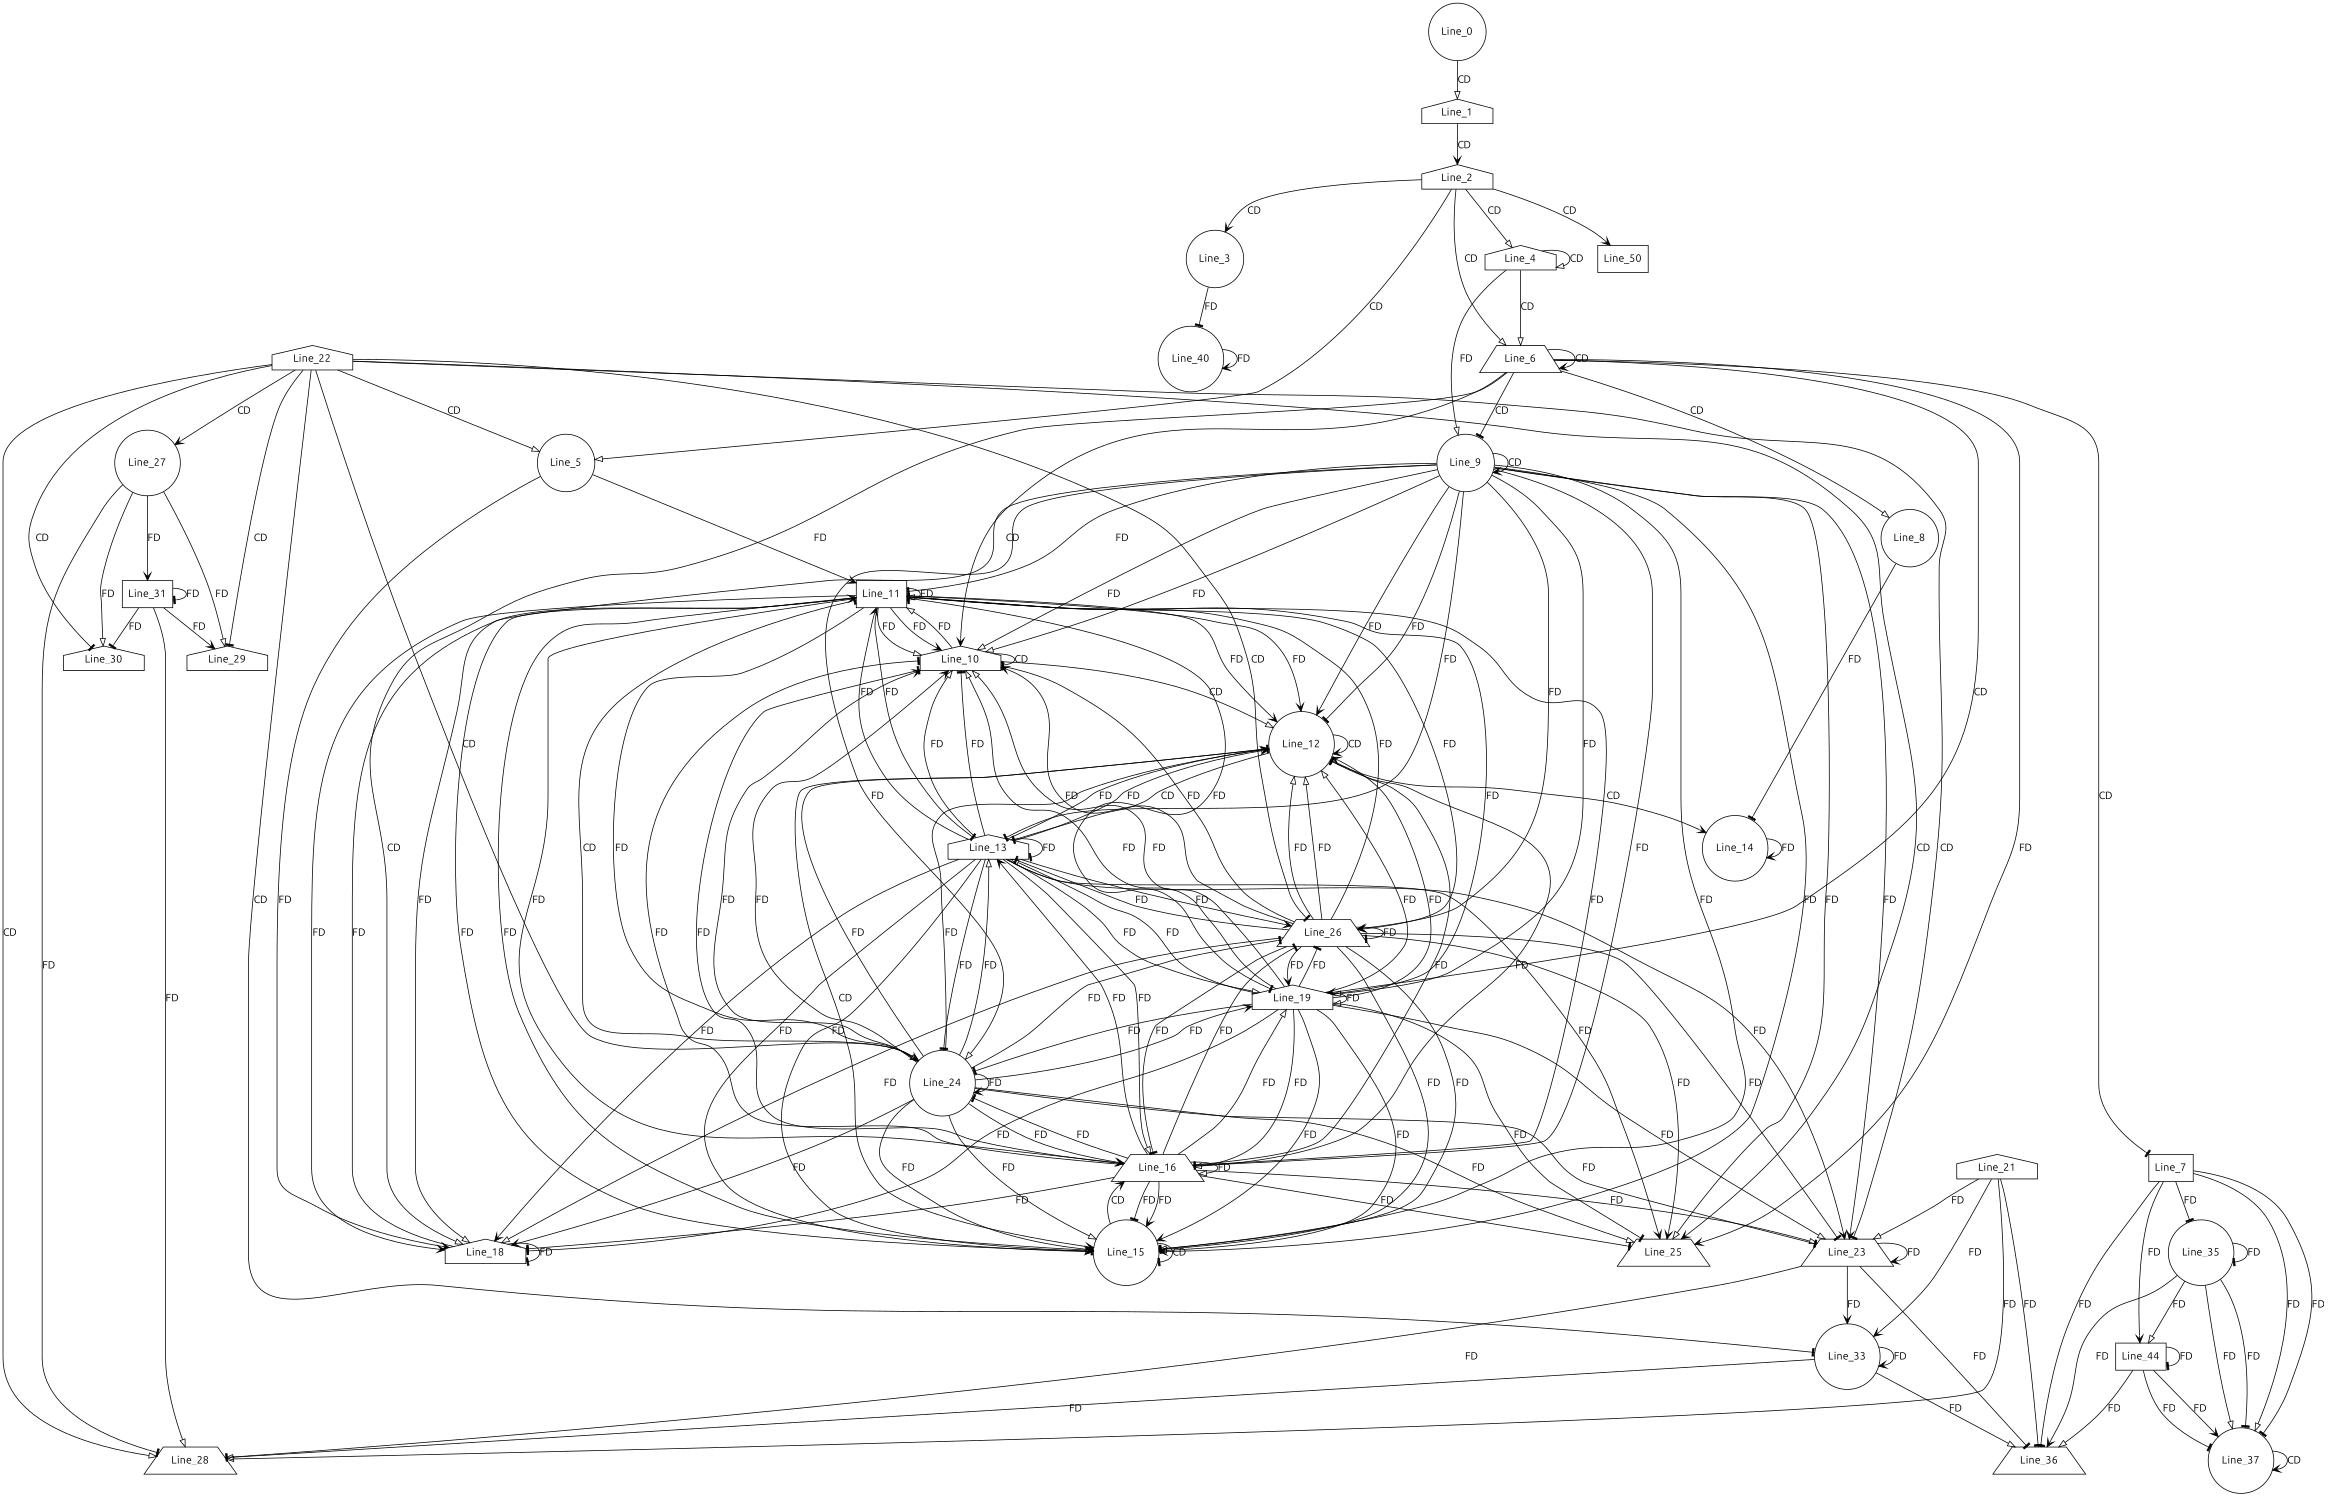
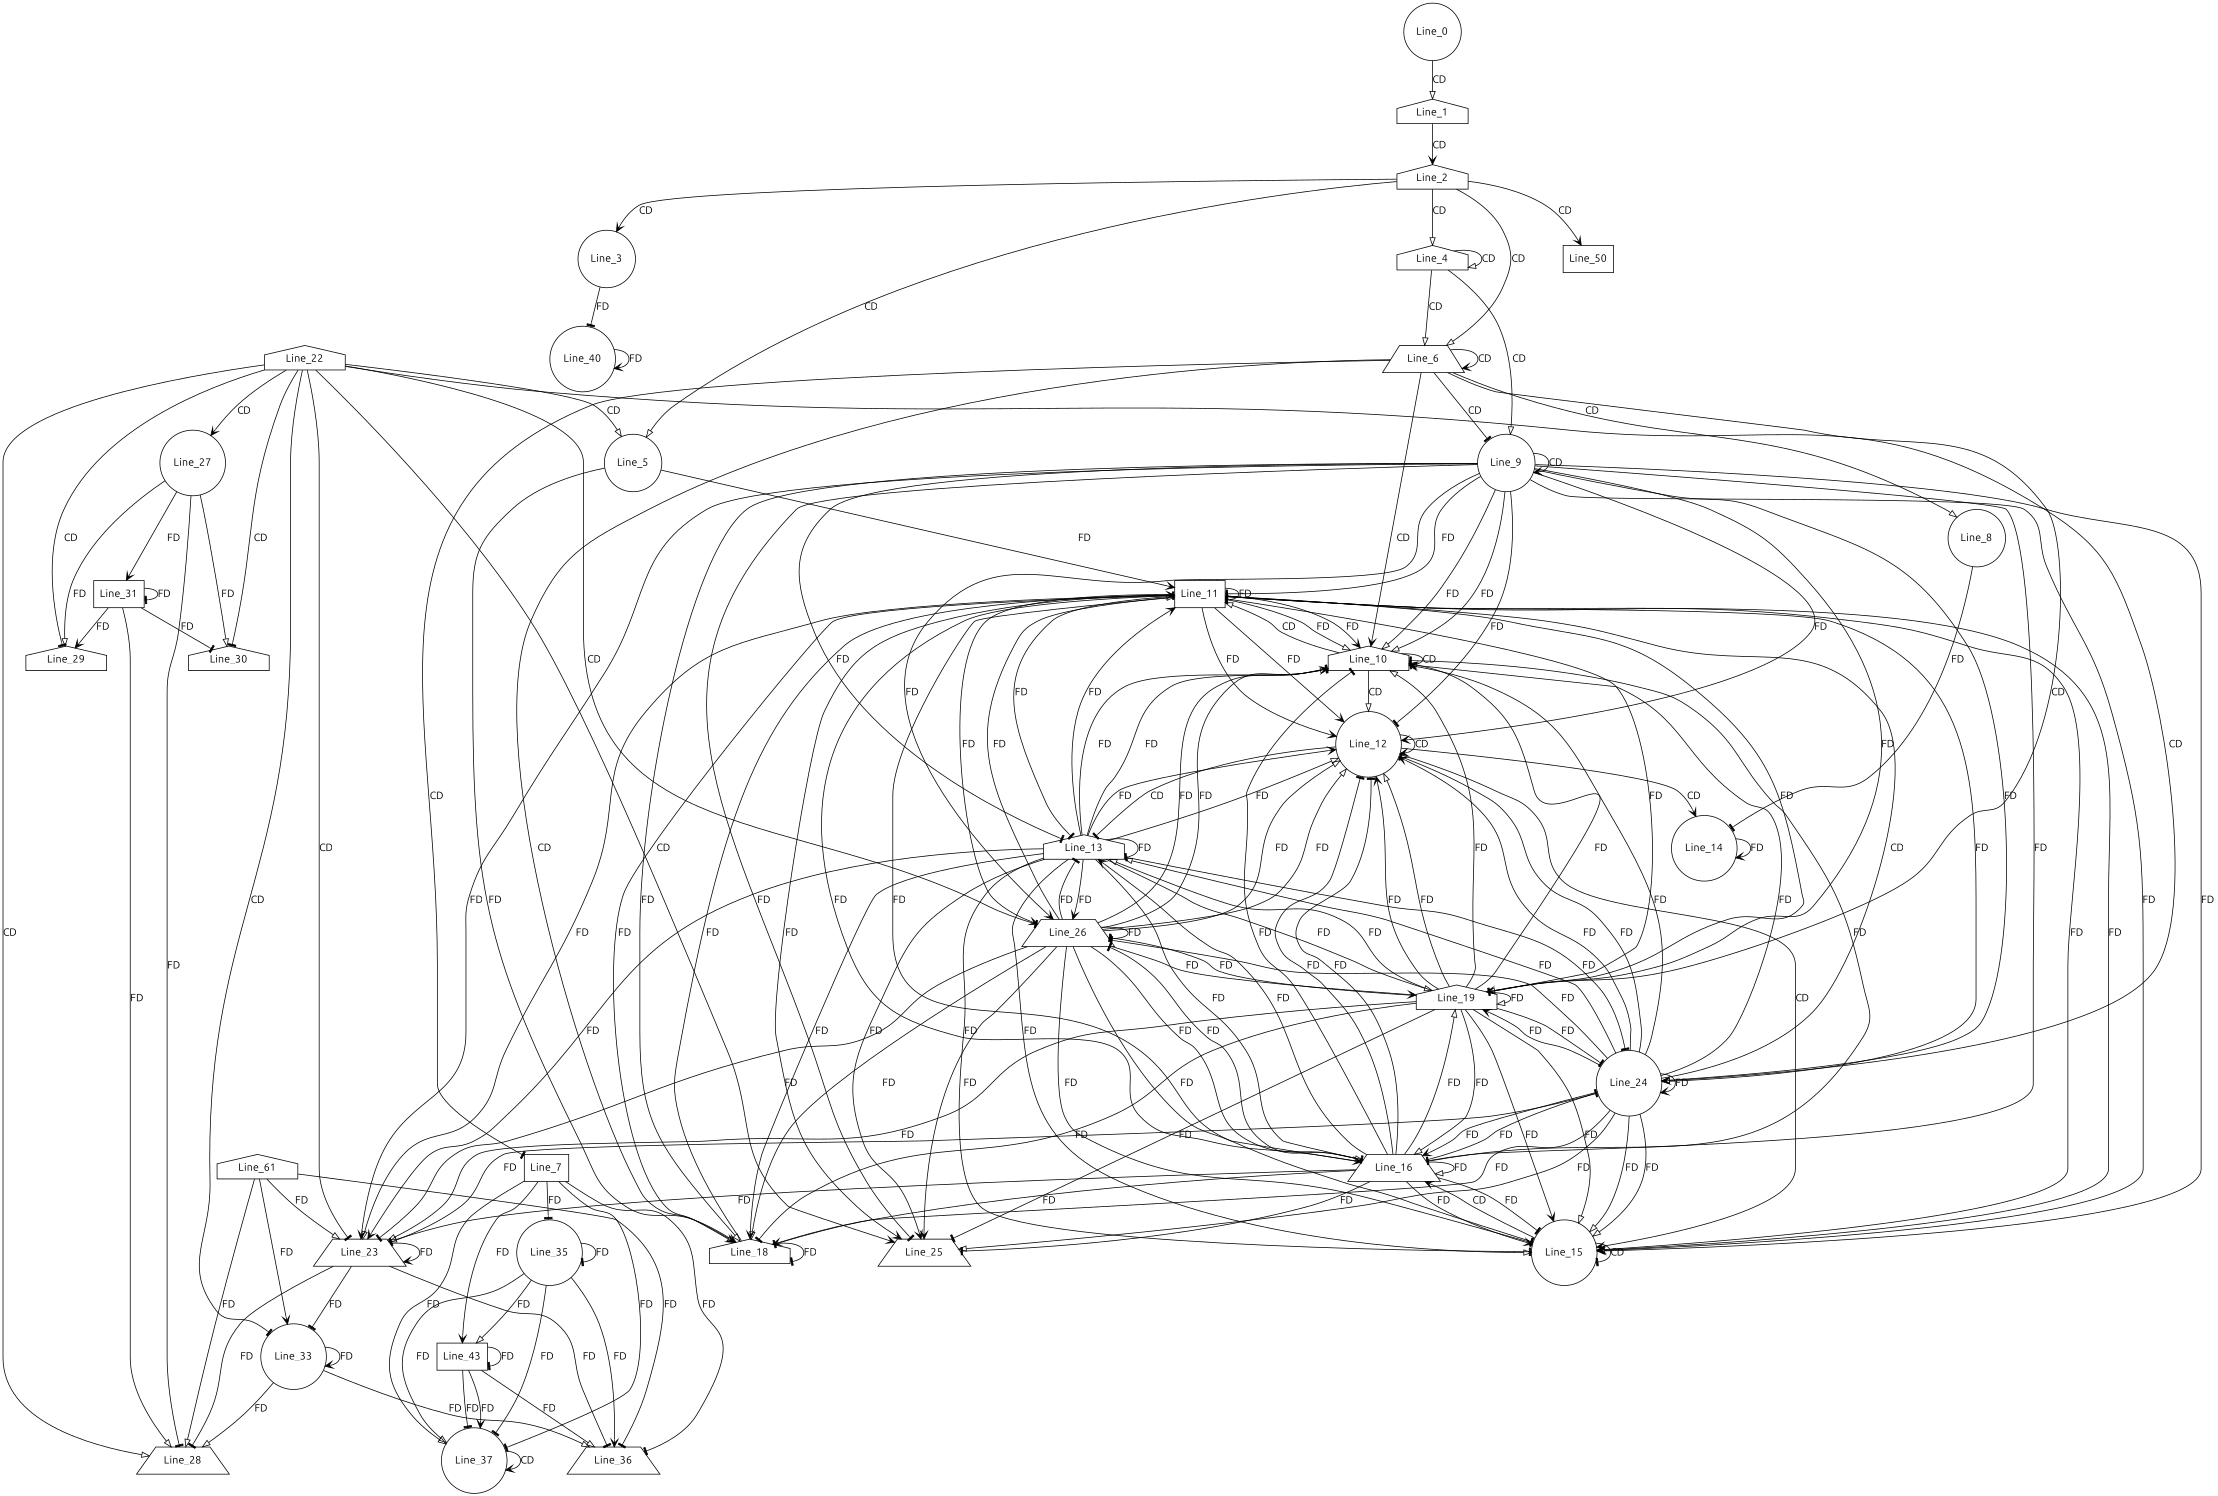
(1466, 359) -> (1519, 359)
(945, 627) -> (1289, 627)
(2020, 668) -> (804, 799)
none -> (629, 735)
(1829, 737) -> (761, 553)
(1997, 1168) -> (257, 1168)
(1847, 1291) -> (332, 1296)
(2141, 1357) -> (462, 1357)
